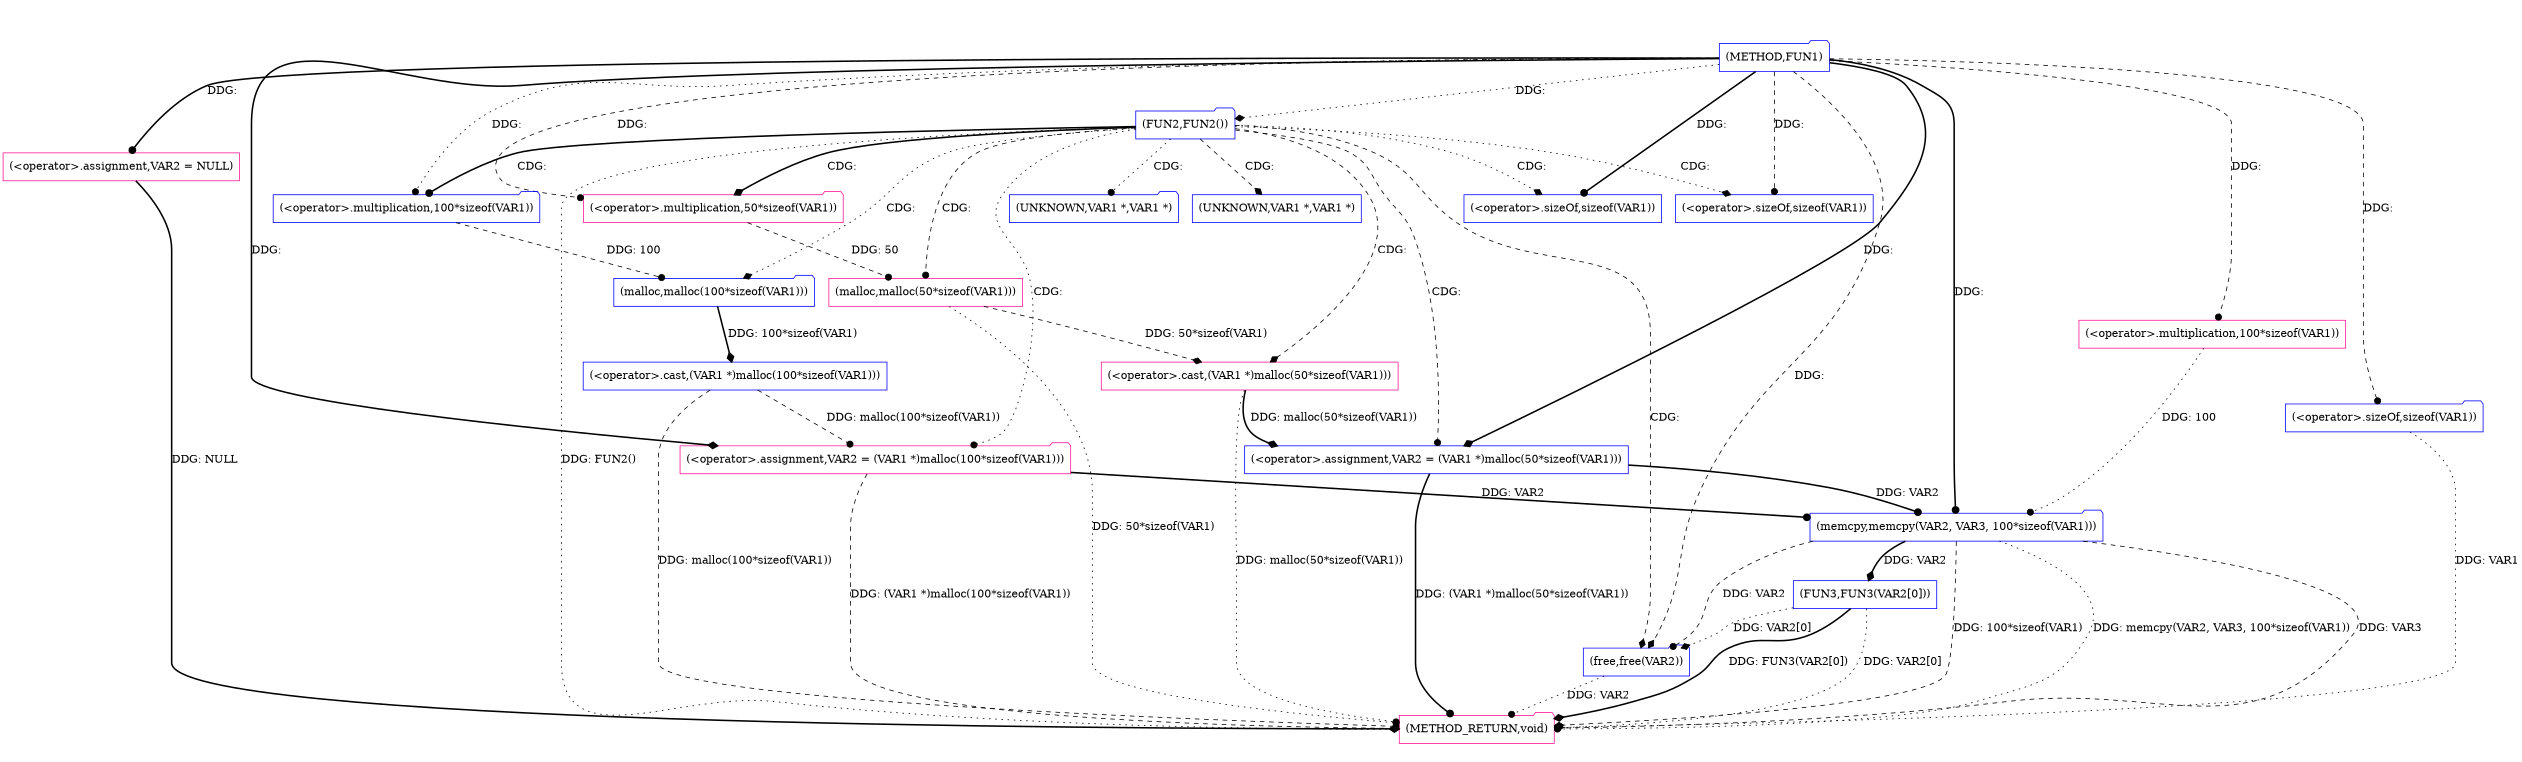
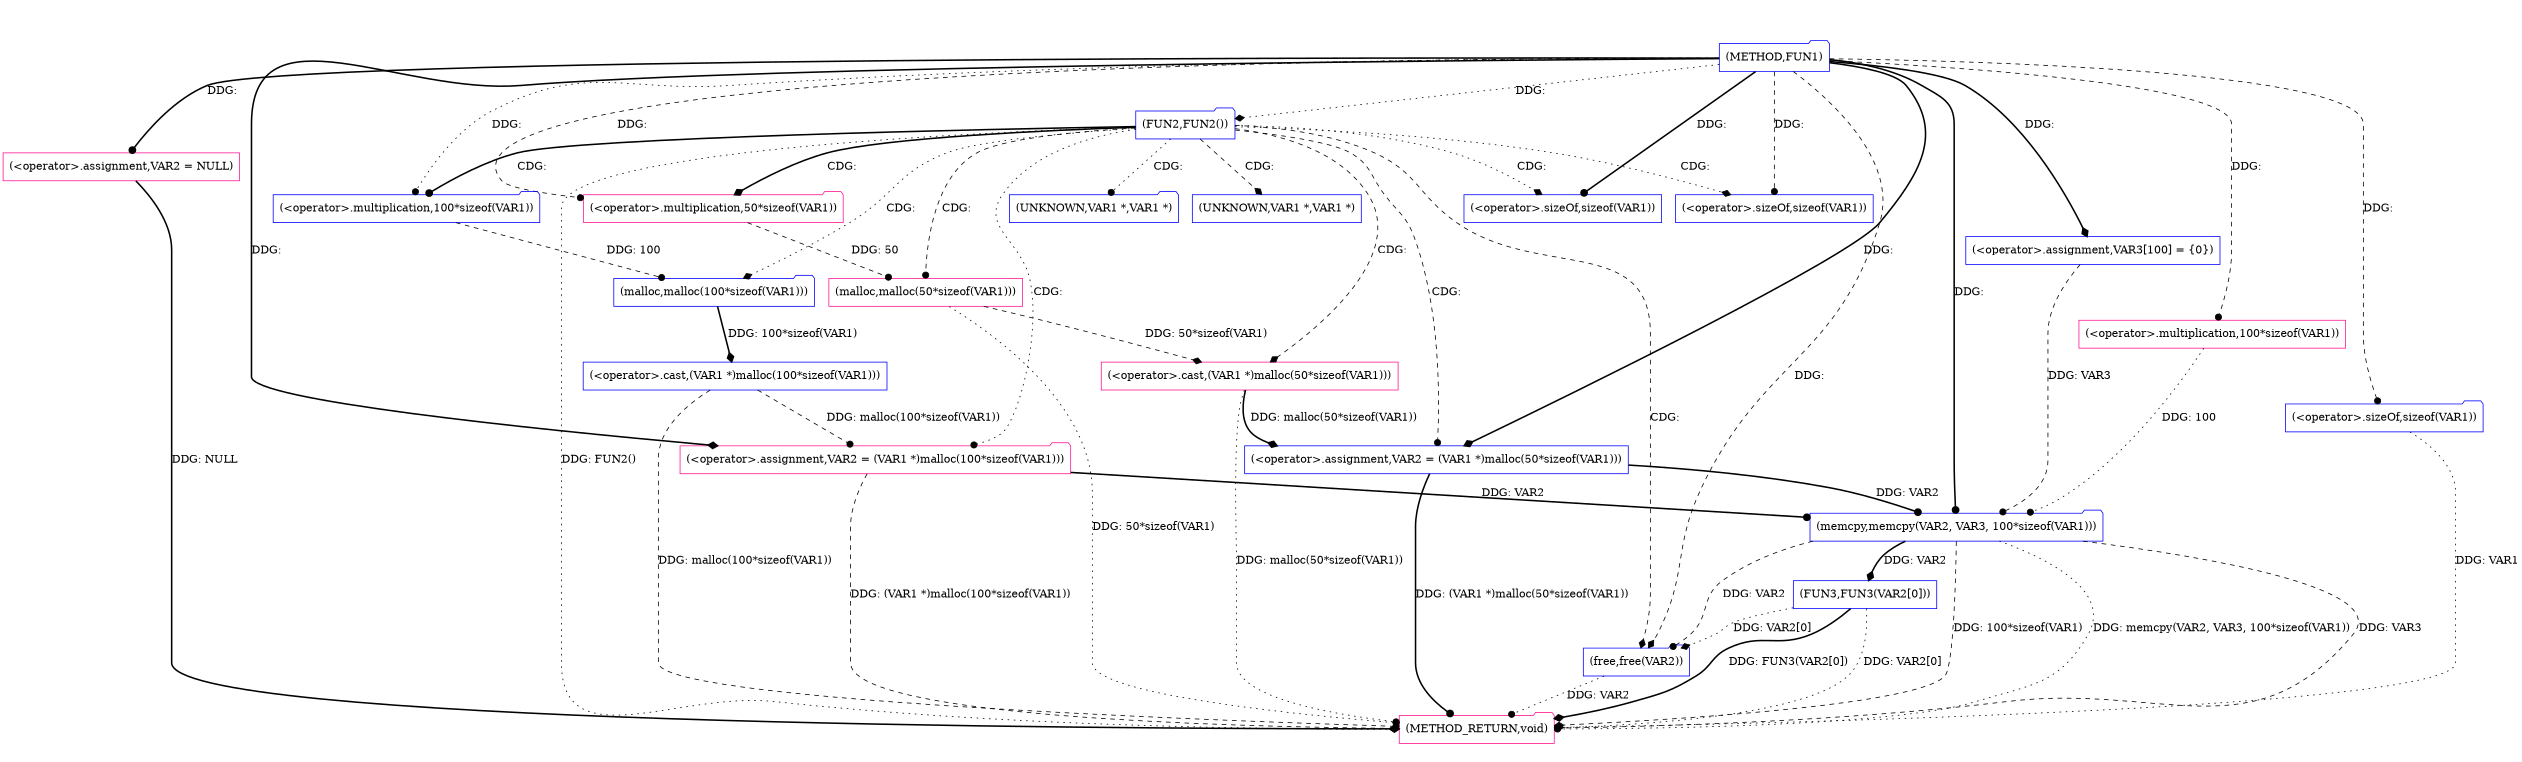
none -> (2093, 251)
